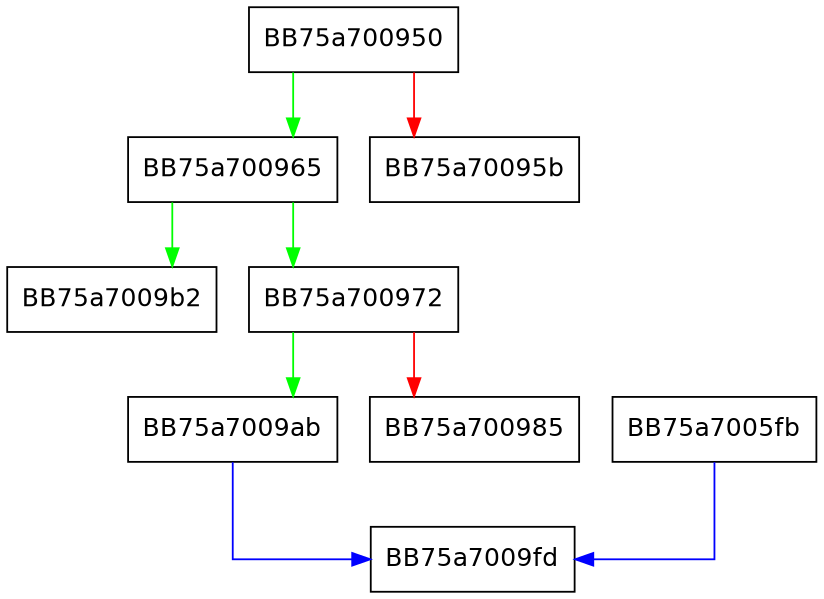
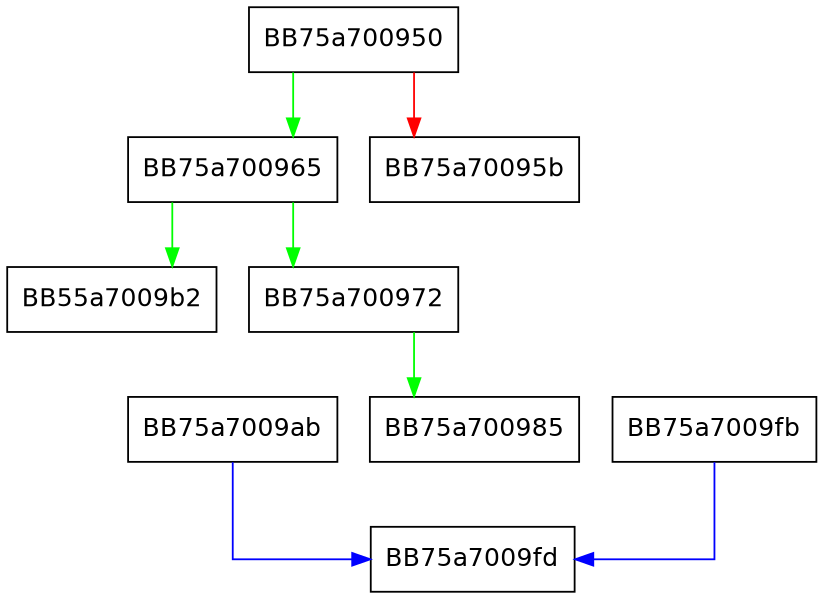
(112, 299) -> (112, 299)
(293, 355) -> none
(414, 355) -> (414, 355)
(714, 429) -> (714, 429)
